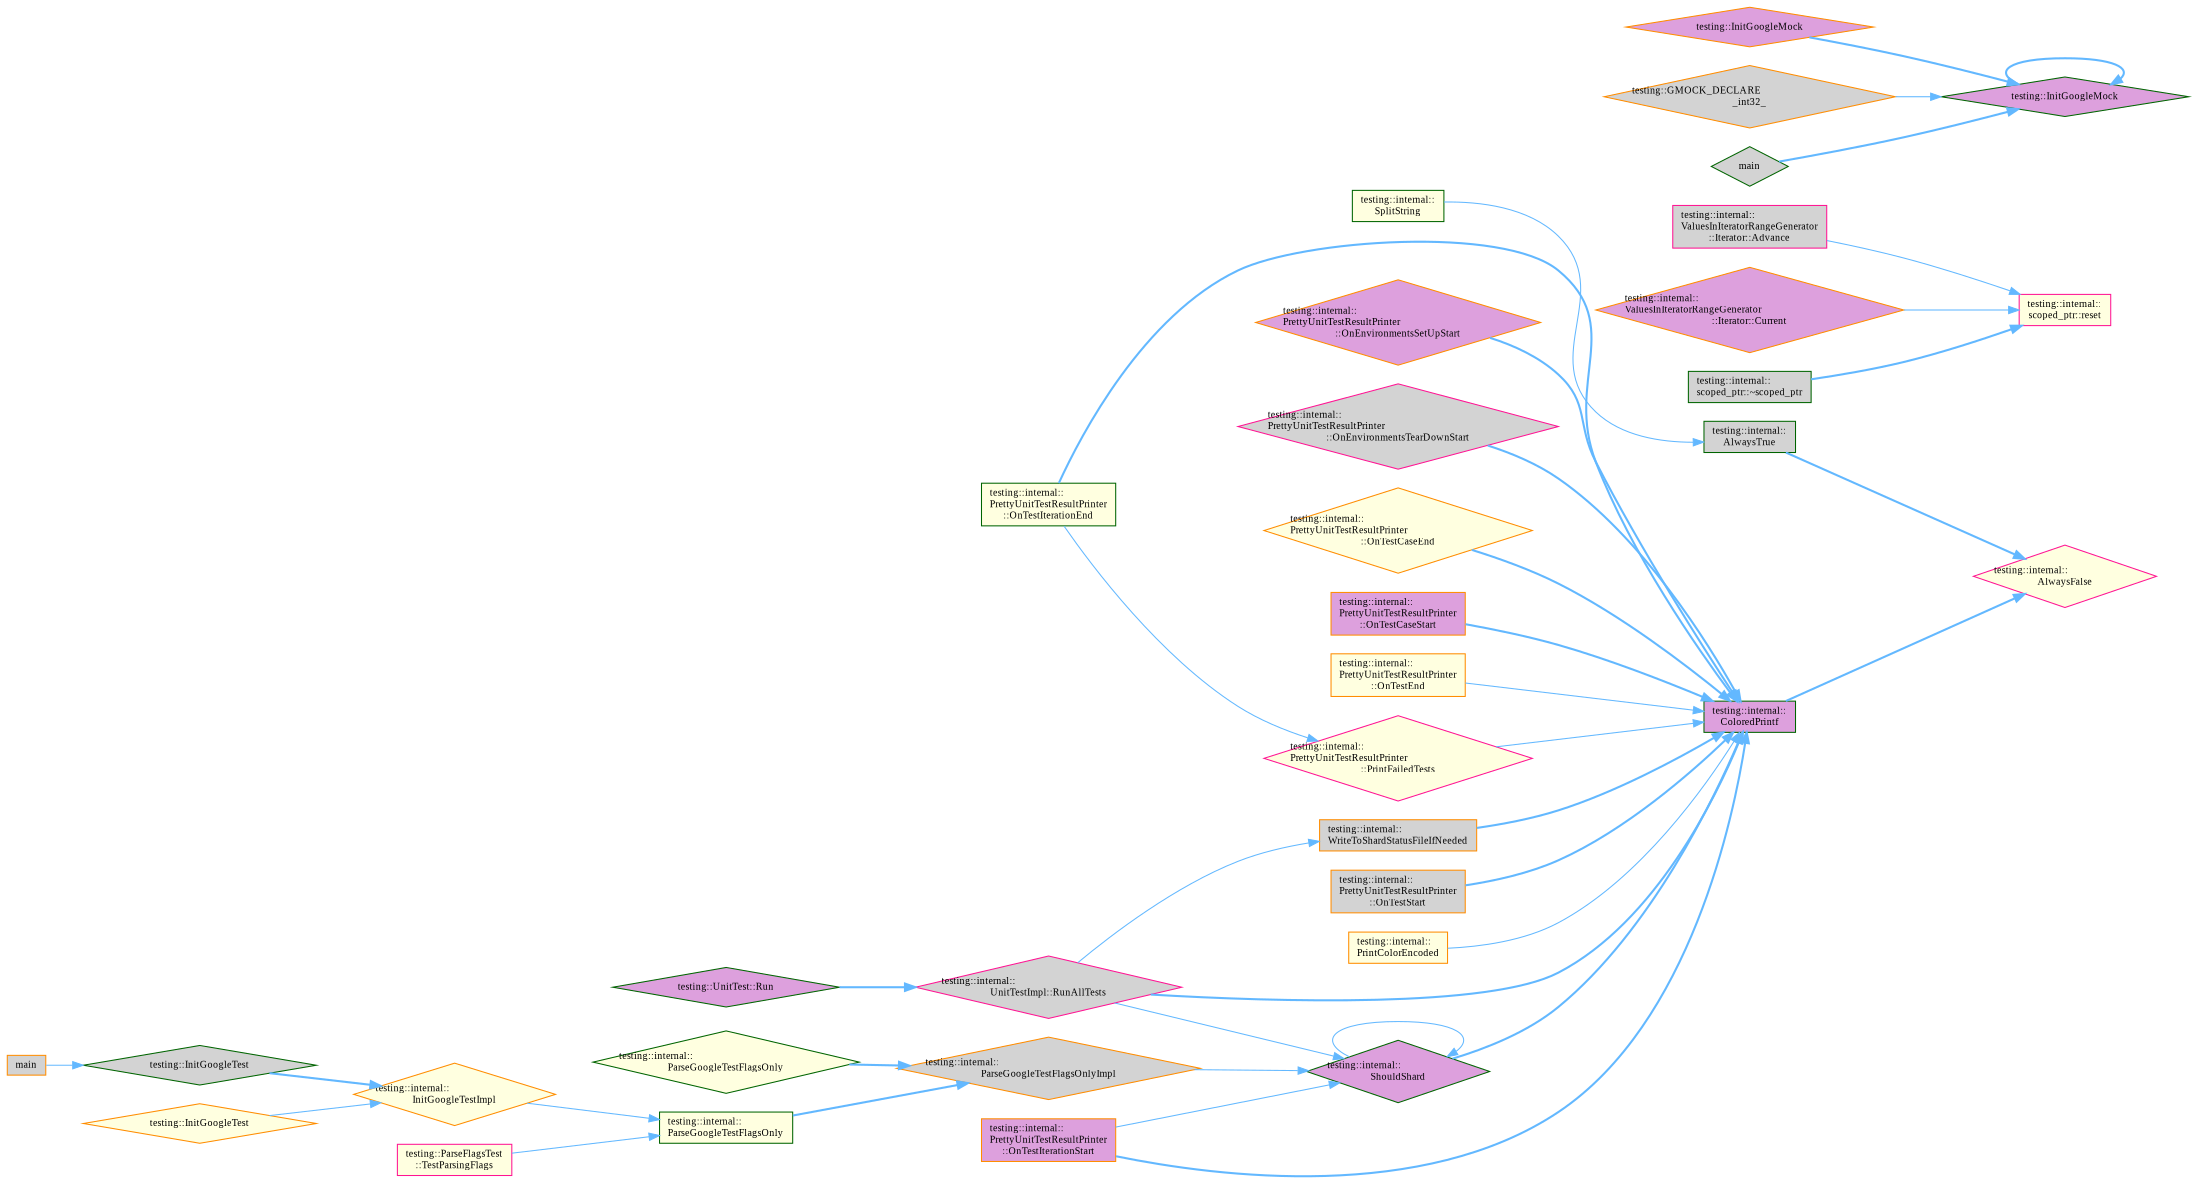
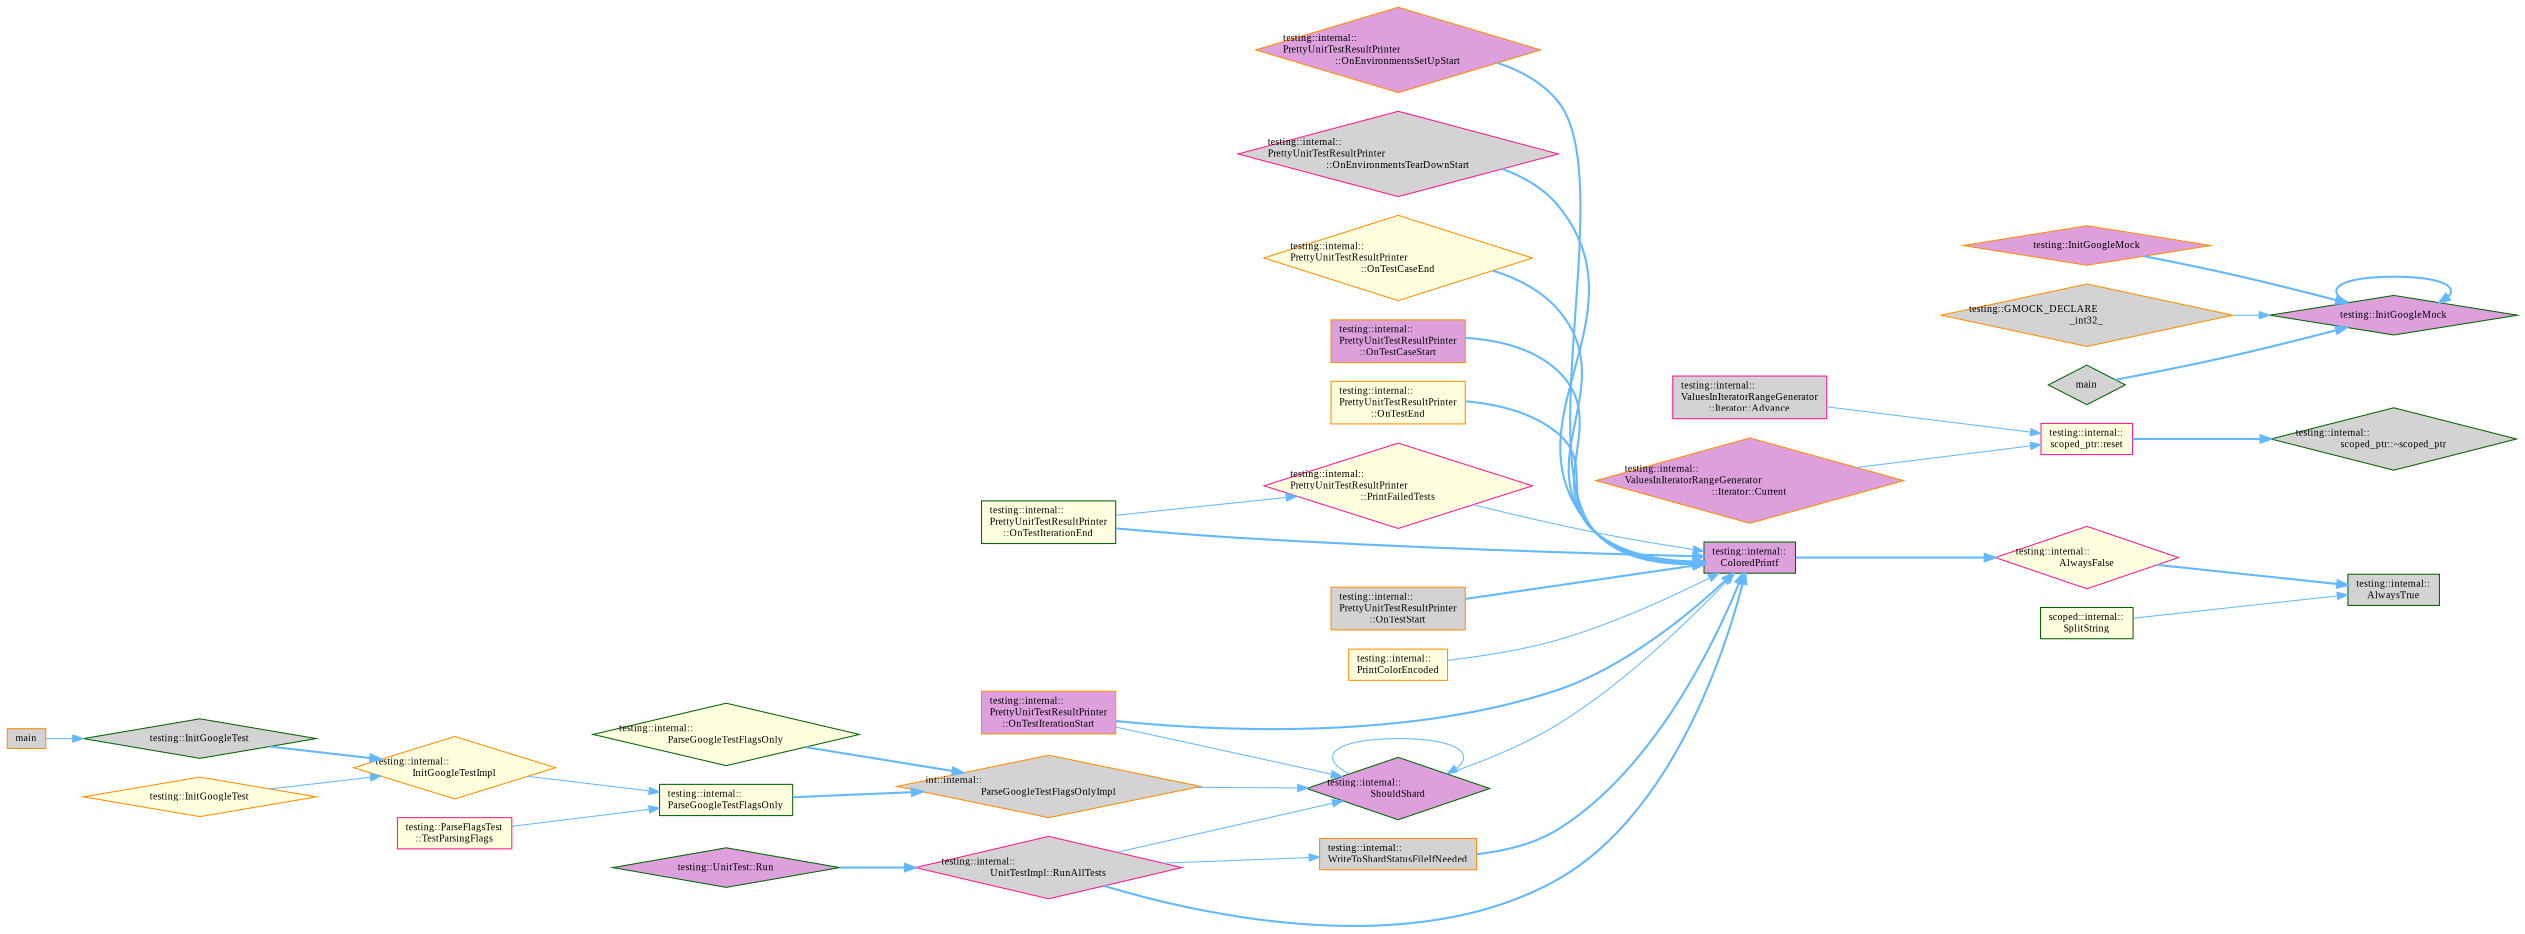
(1398, 206) -> (2087, 623)
(1913, 360) -> (2196, 439)
(1750, 387) -> (2394, 439)
(1900, 503) -> (2247, 574)
(1579, 697) -> (1554, 430)
(1628, 933) -> (1599, 696)
(1049, 1068) -> (1049, 786)
